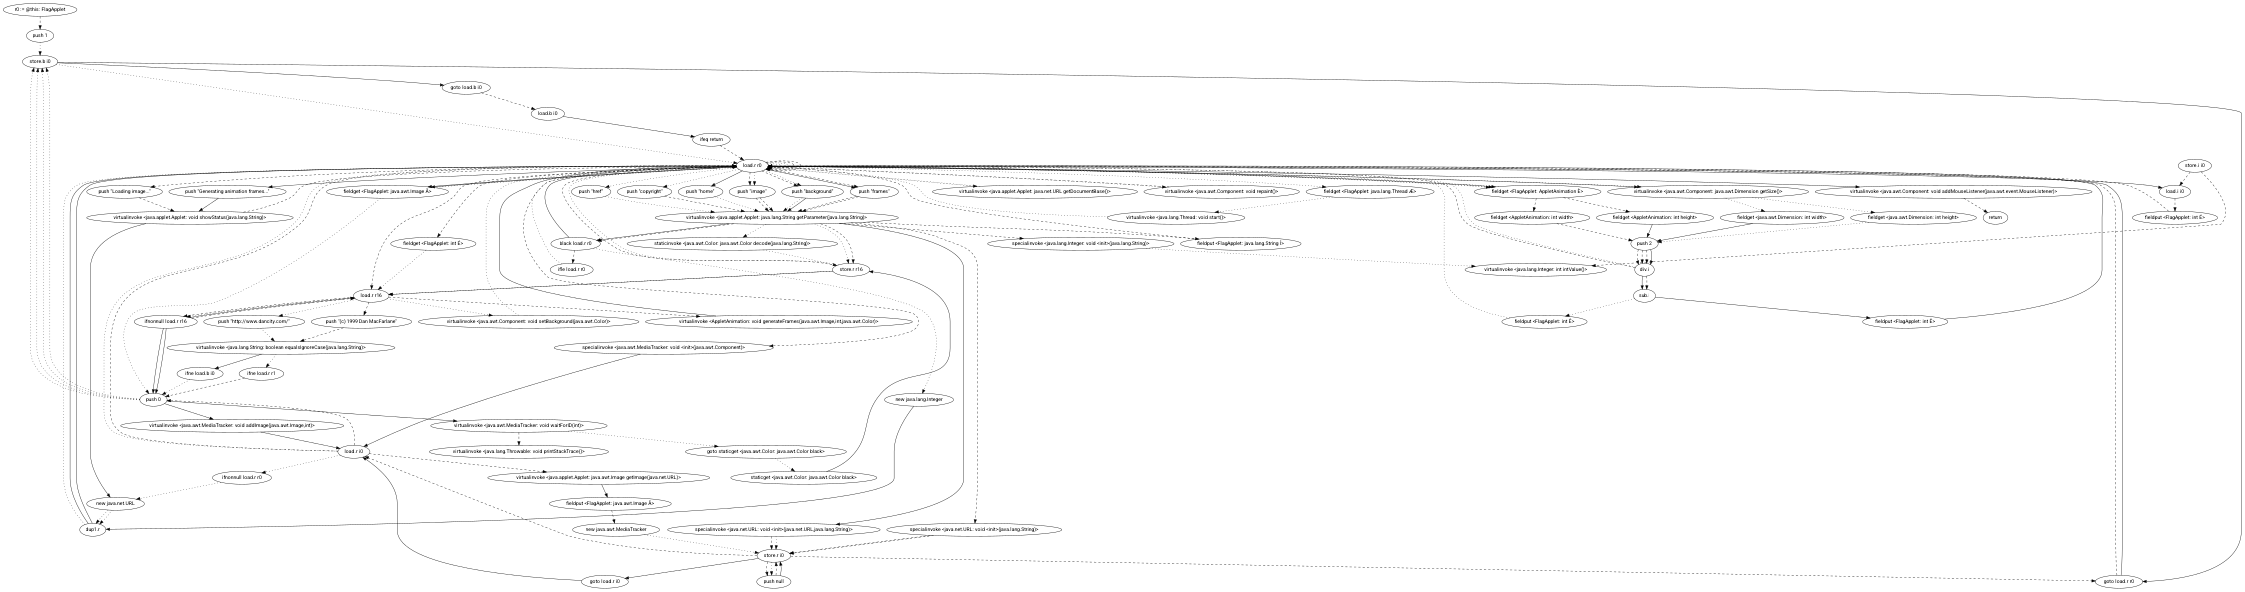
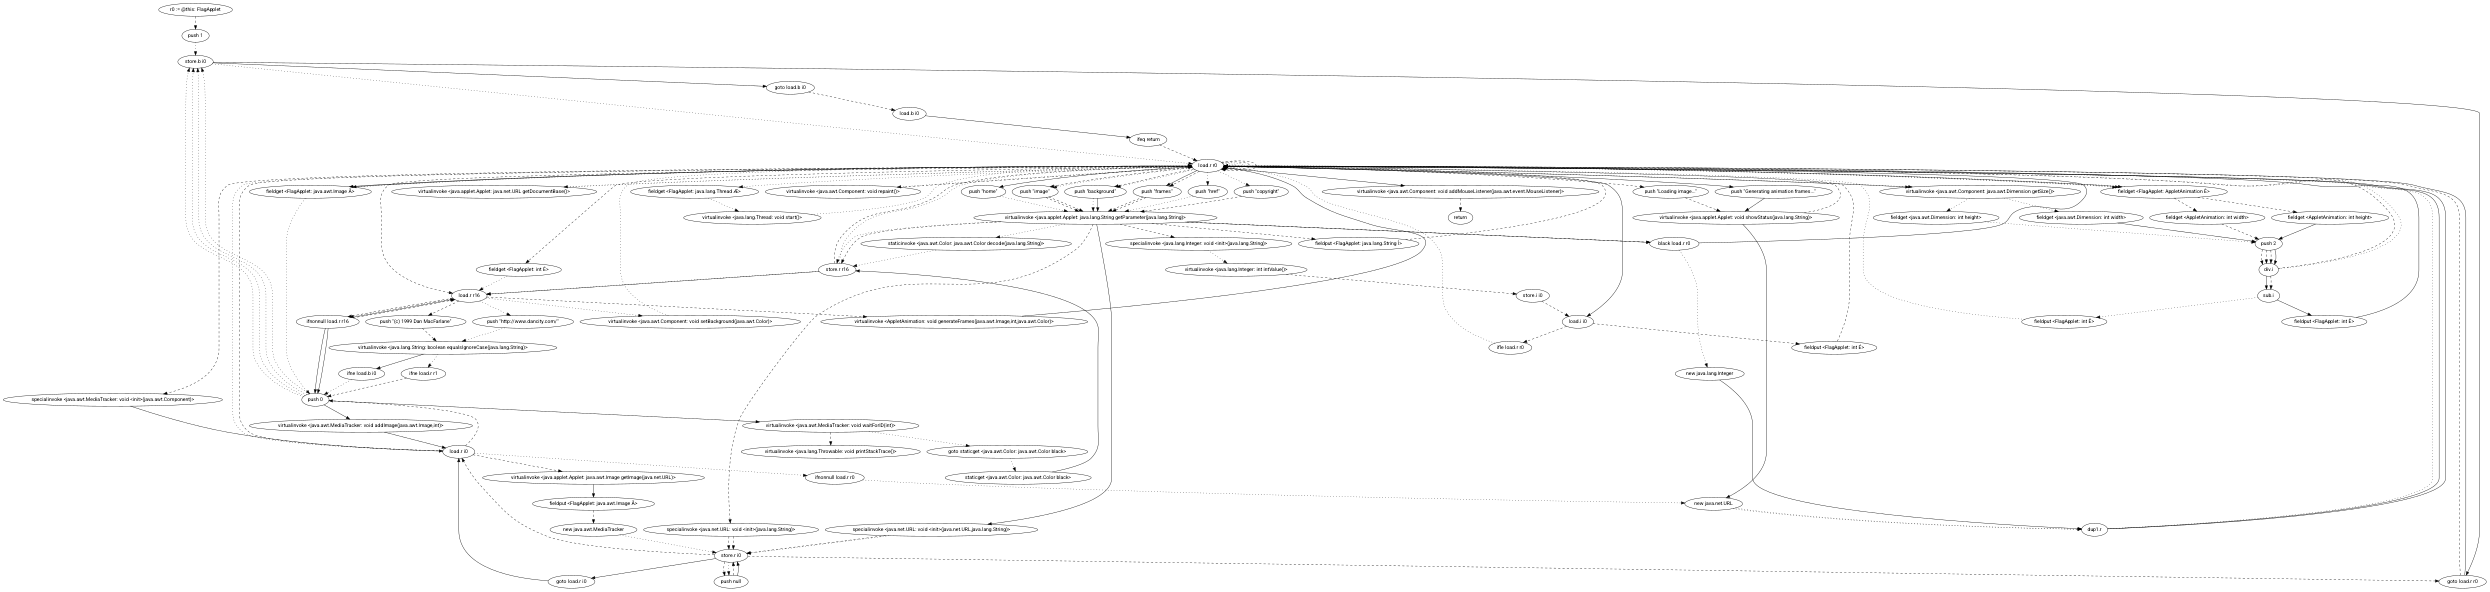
(1939, 243) -> (1400, 284)
(574, 255) -> (1547, 334)
